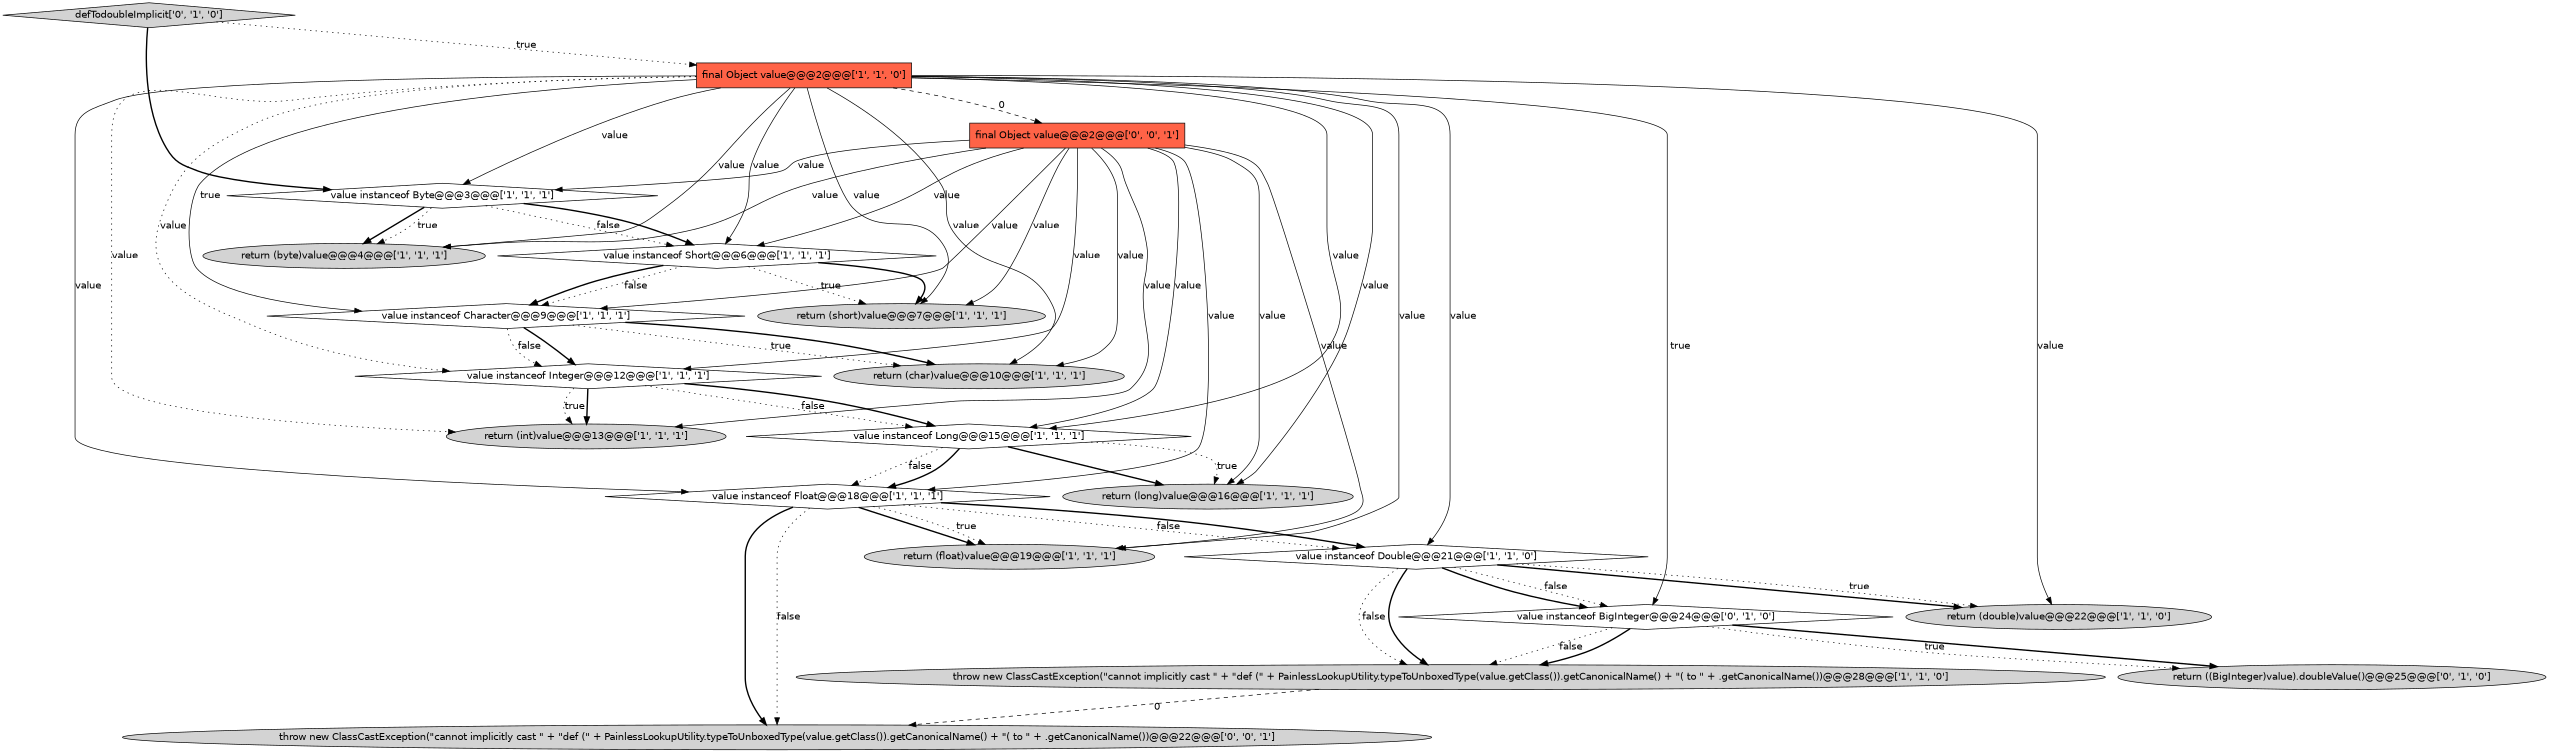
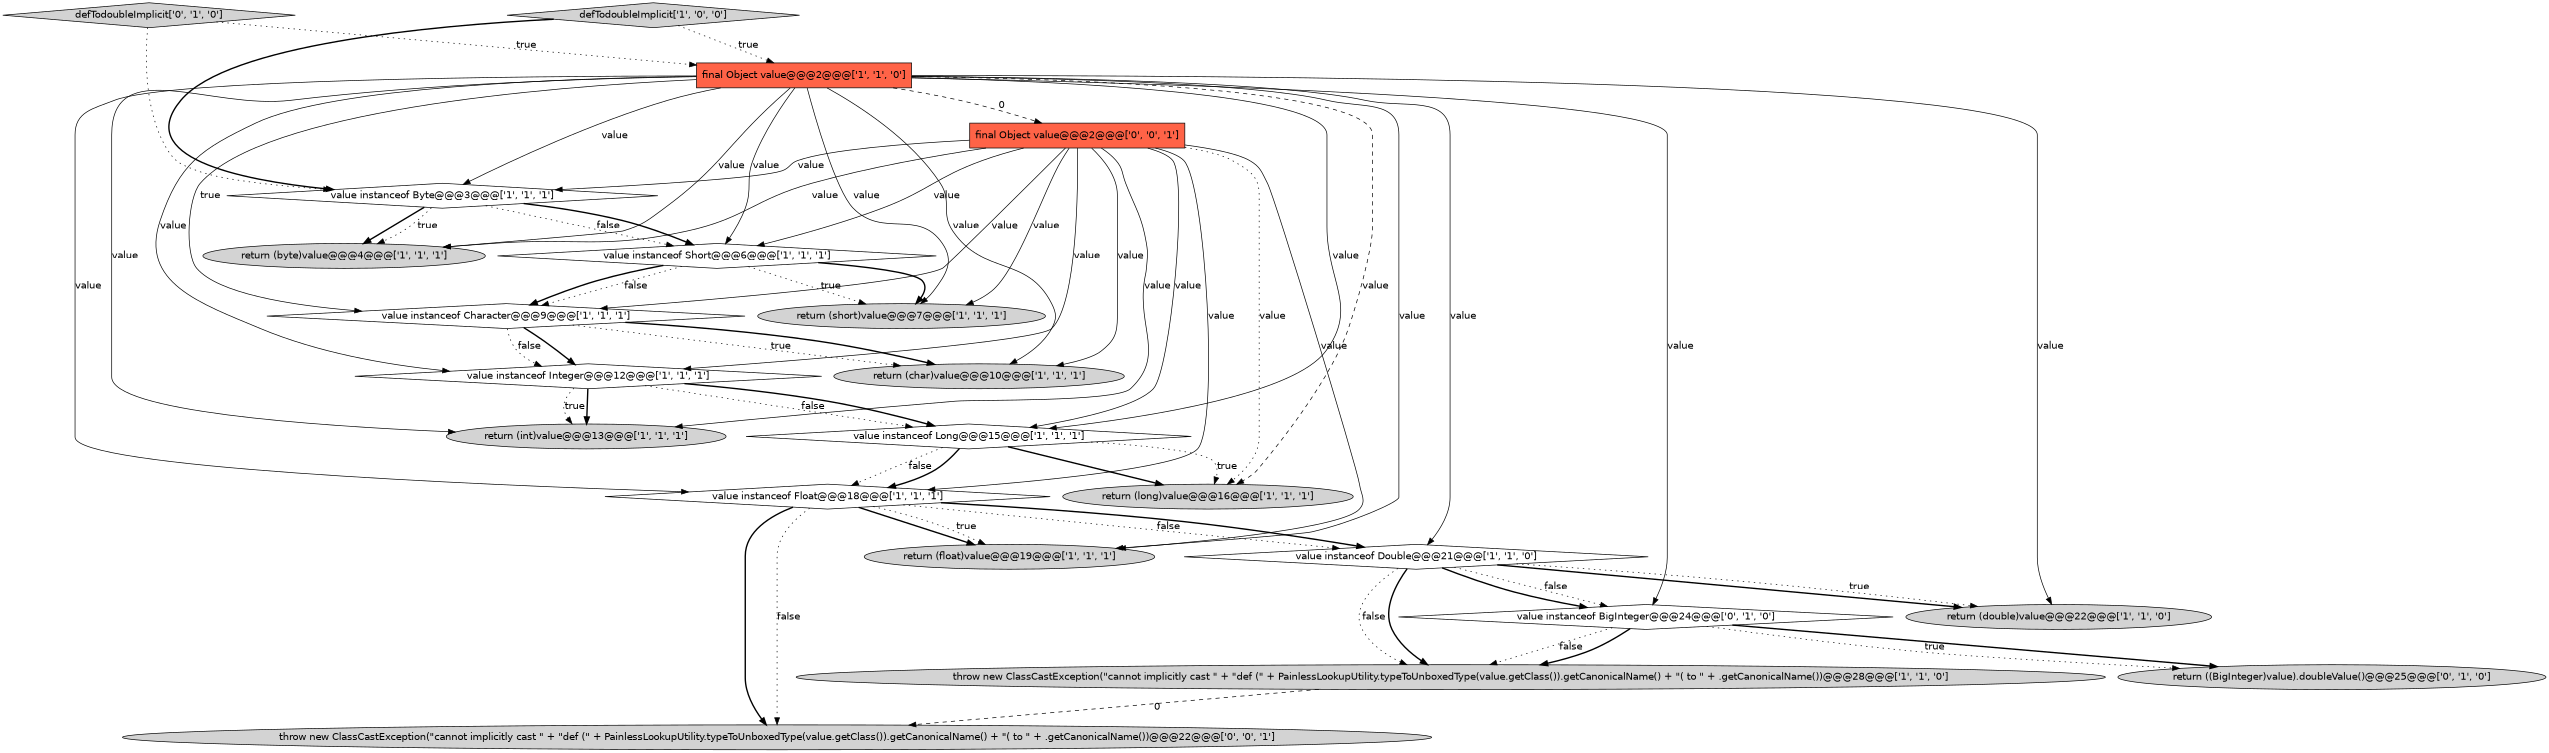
none -> (653, 15)
(1337, 111) -> (1337, 111)
(114, 123) -> (114, 123)
(233, 134) -> (233, 134)
(181, 164) -> (181, 164)
(1259, 294) -> (1259, 294)
(1680, 346) -> (1680, 346)
